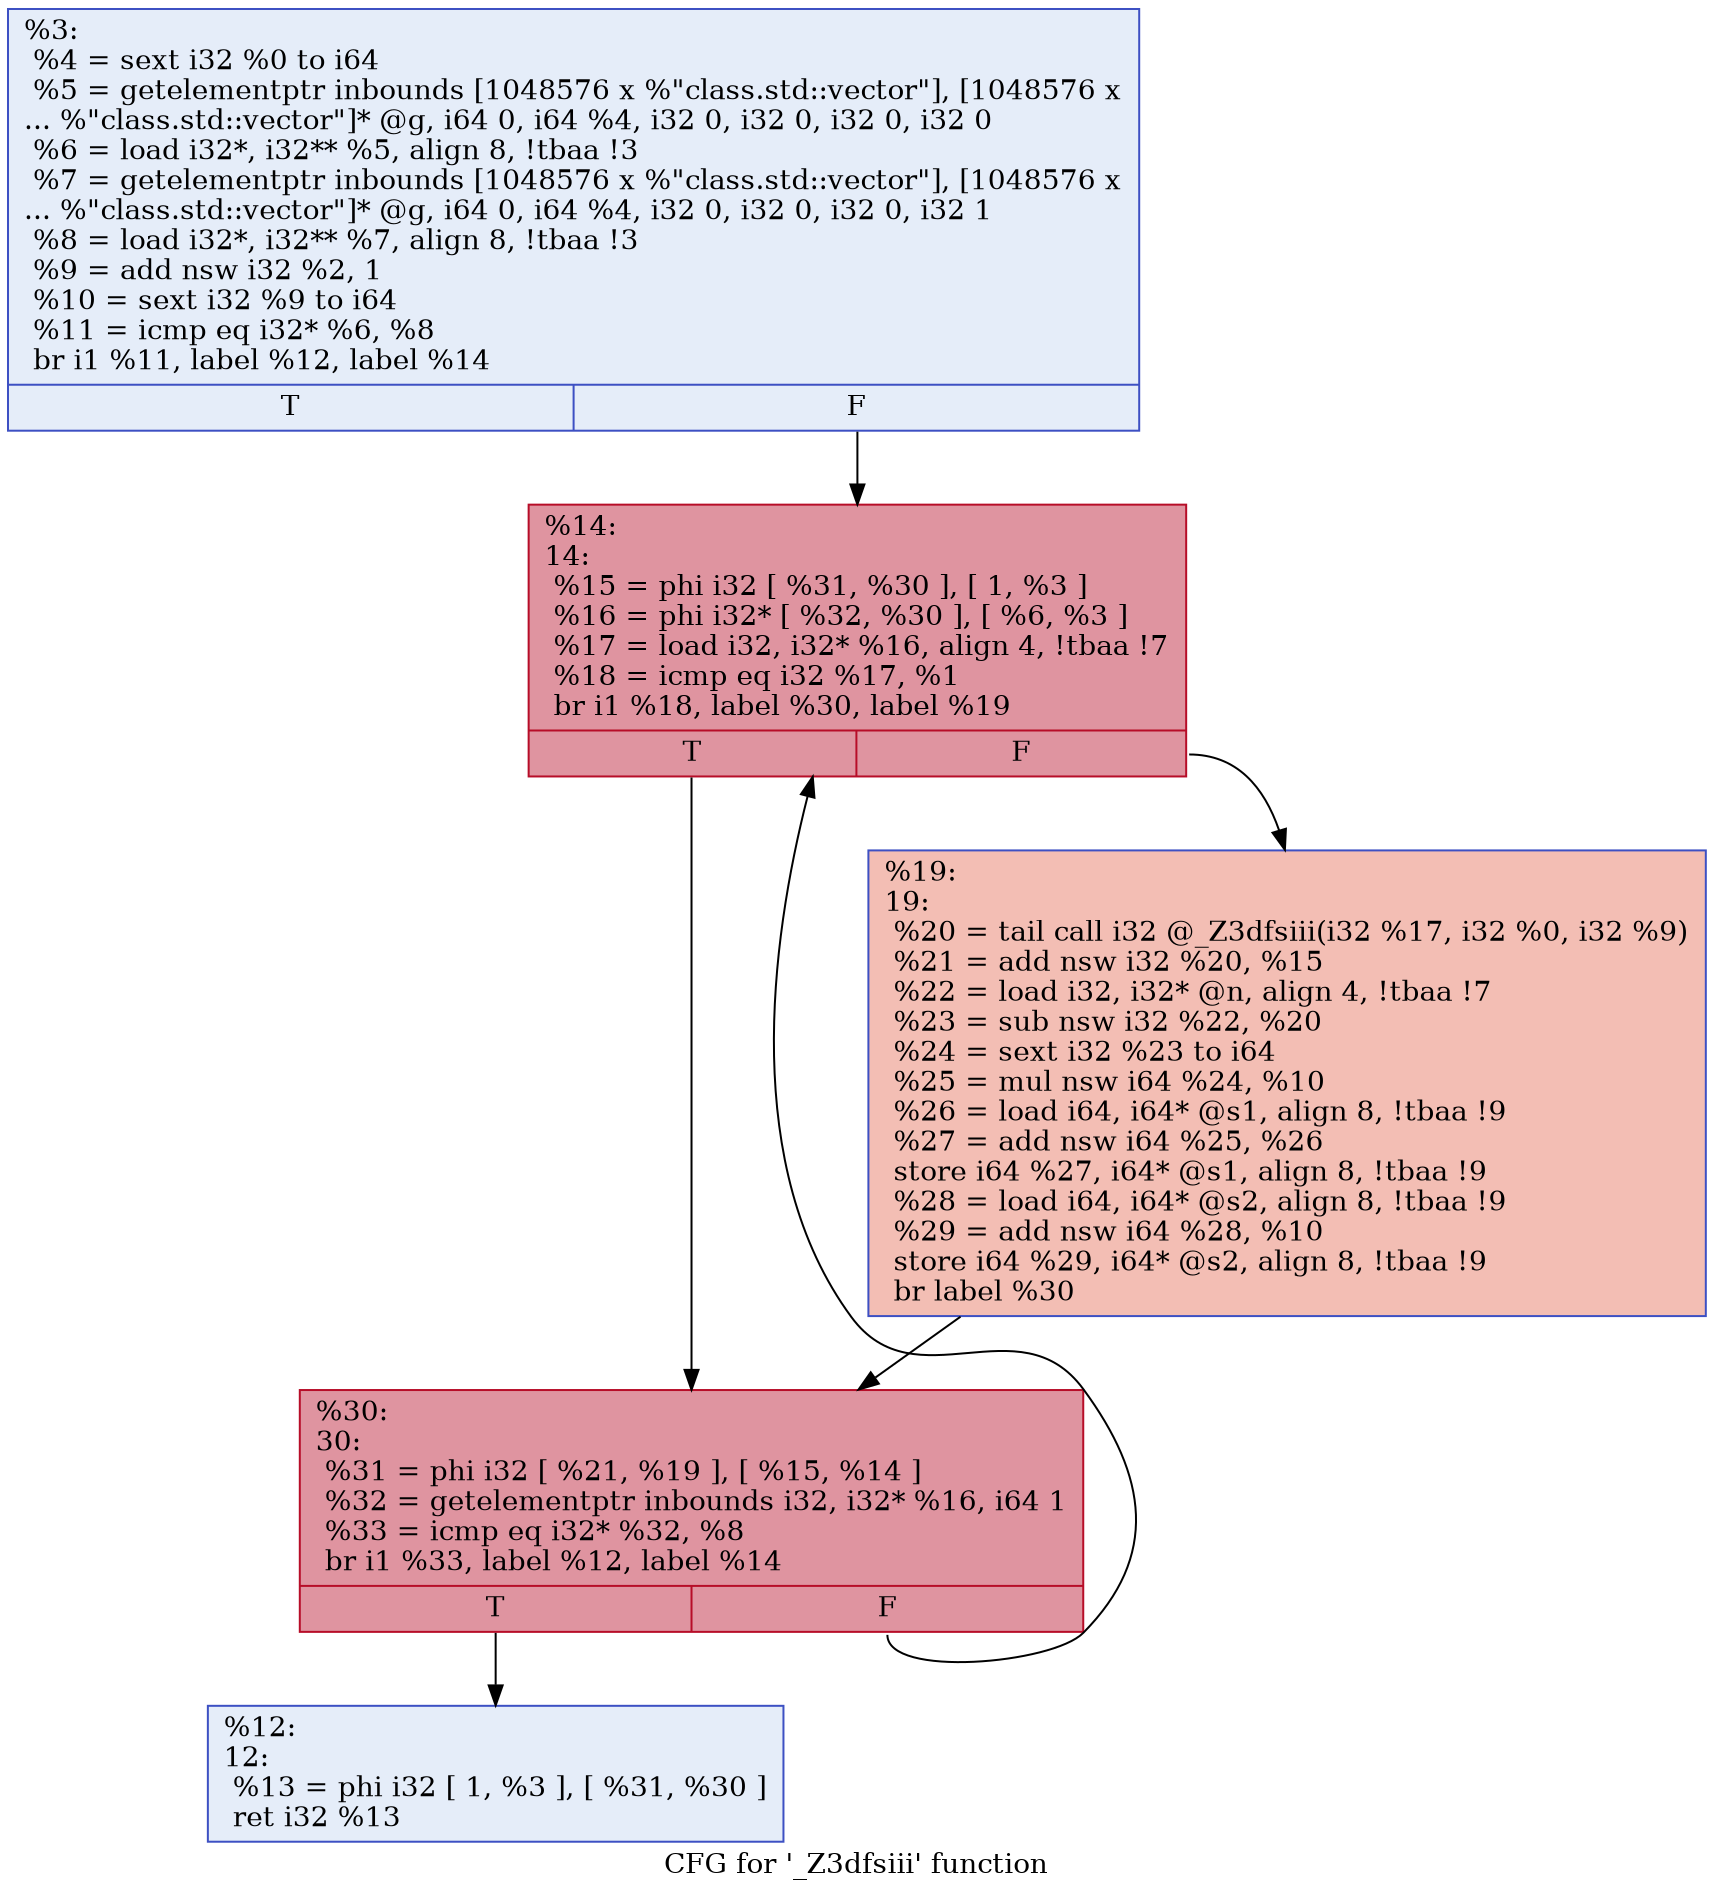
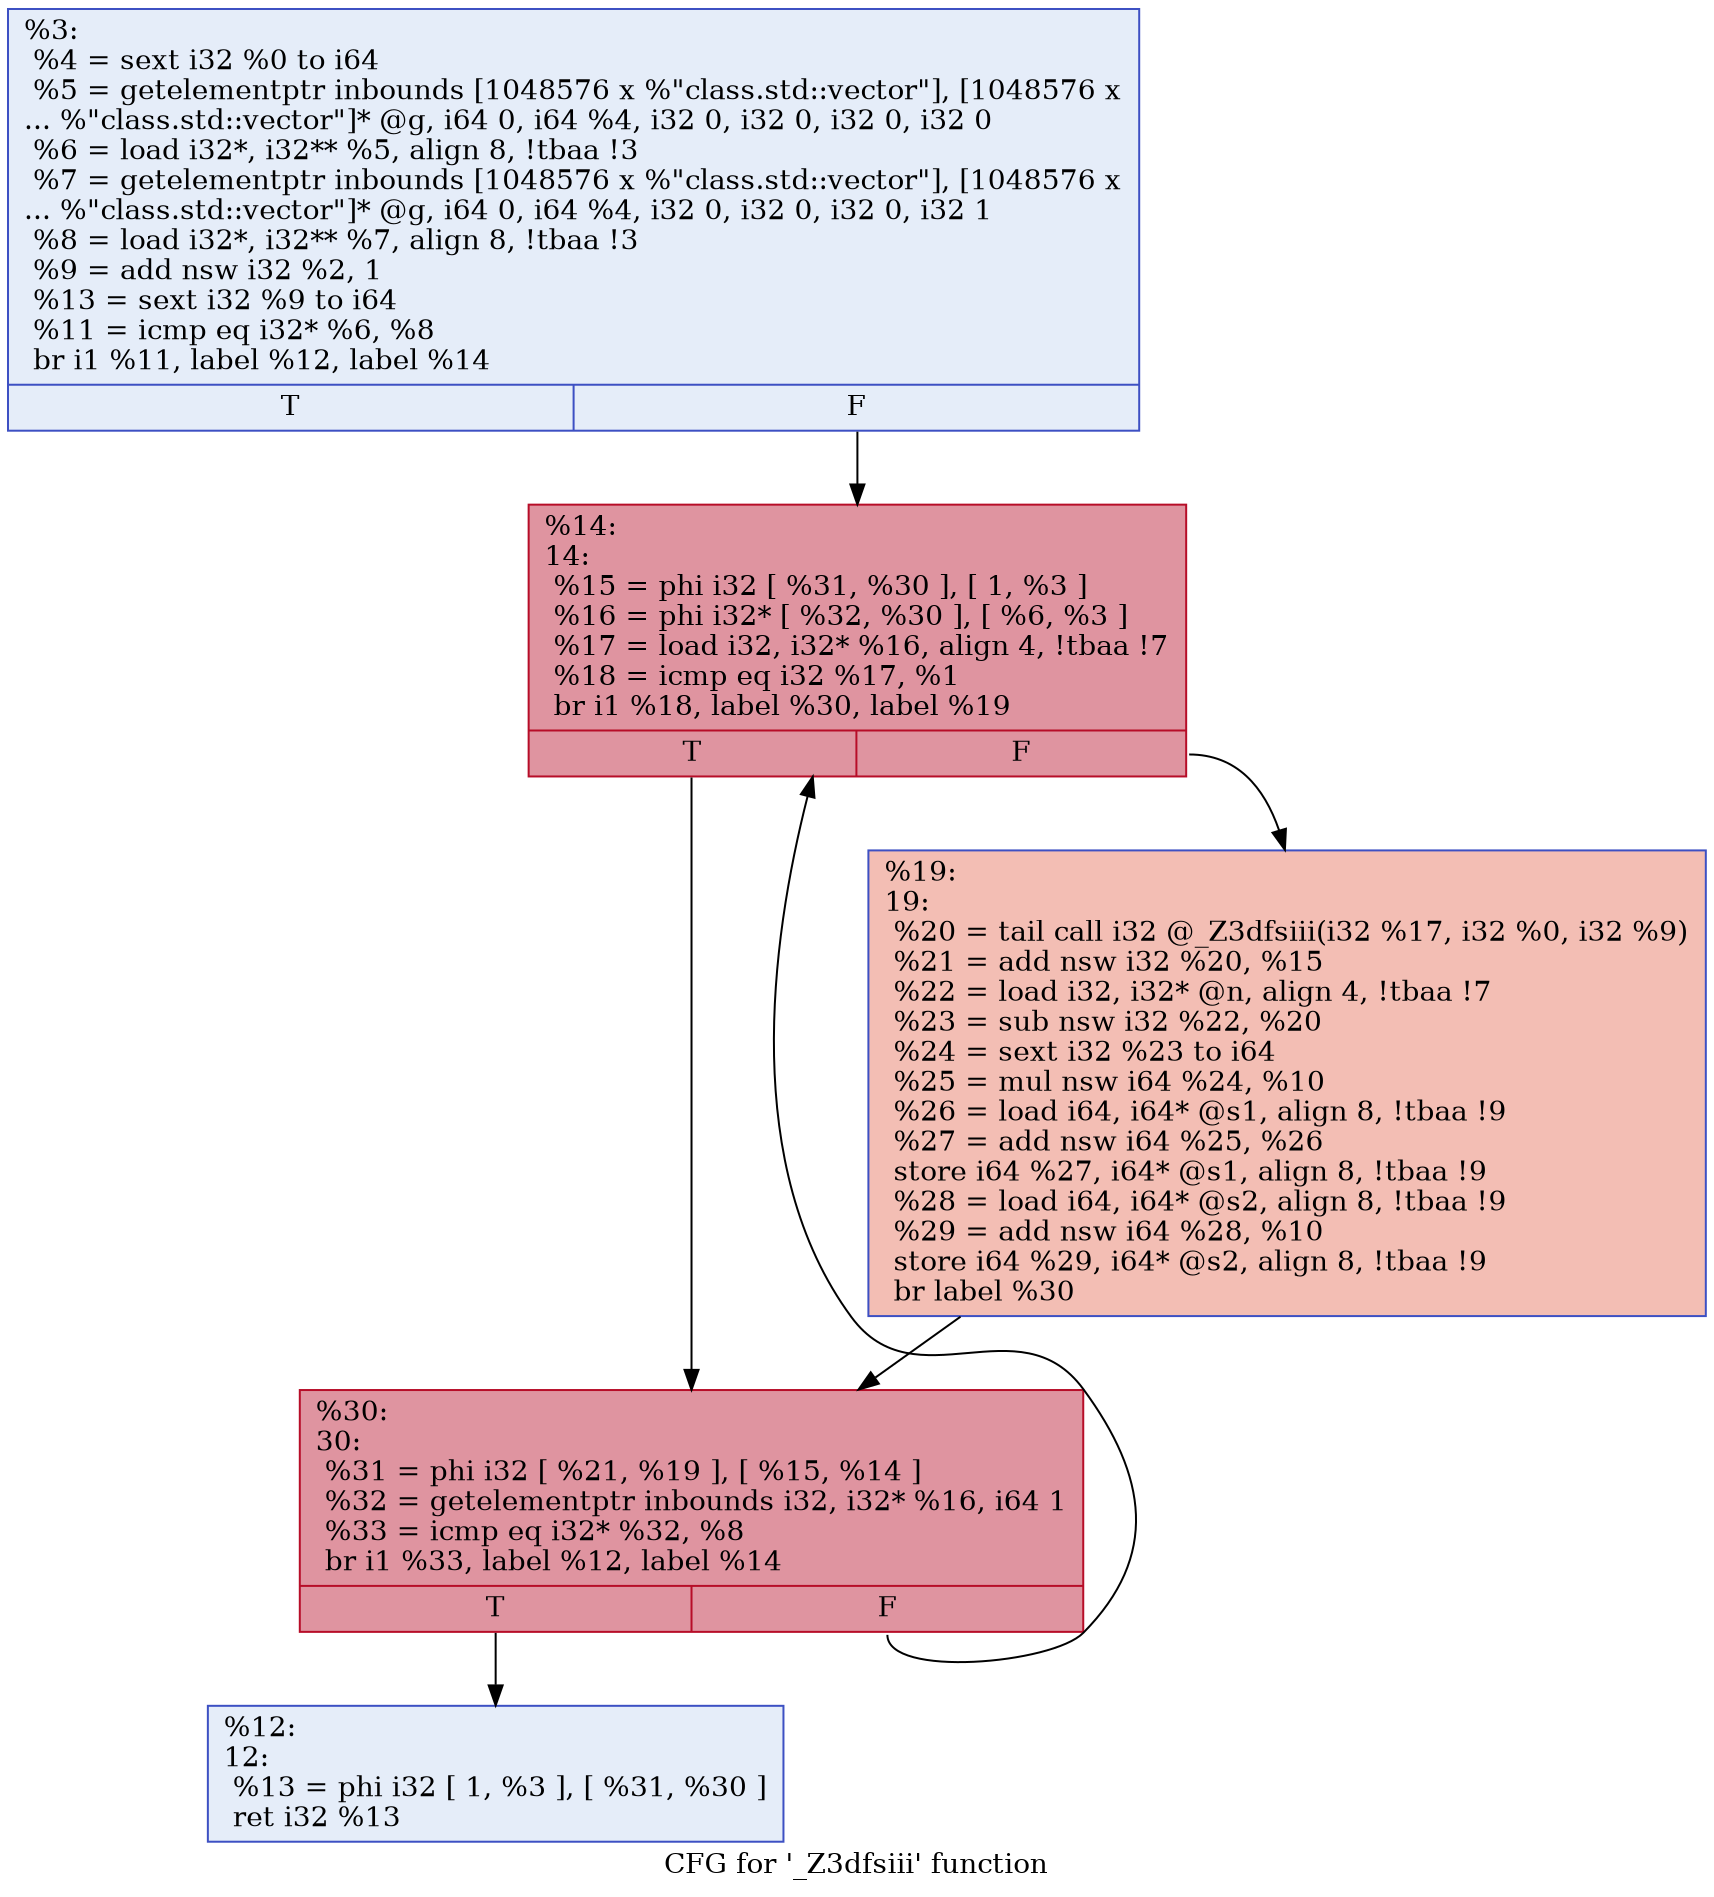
(211, 301) -> (211, 301)
